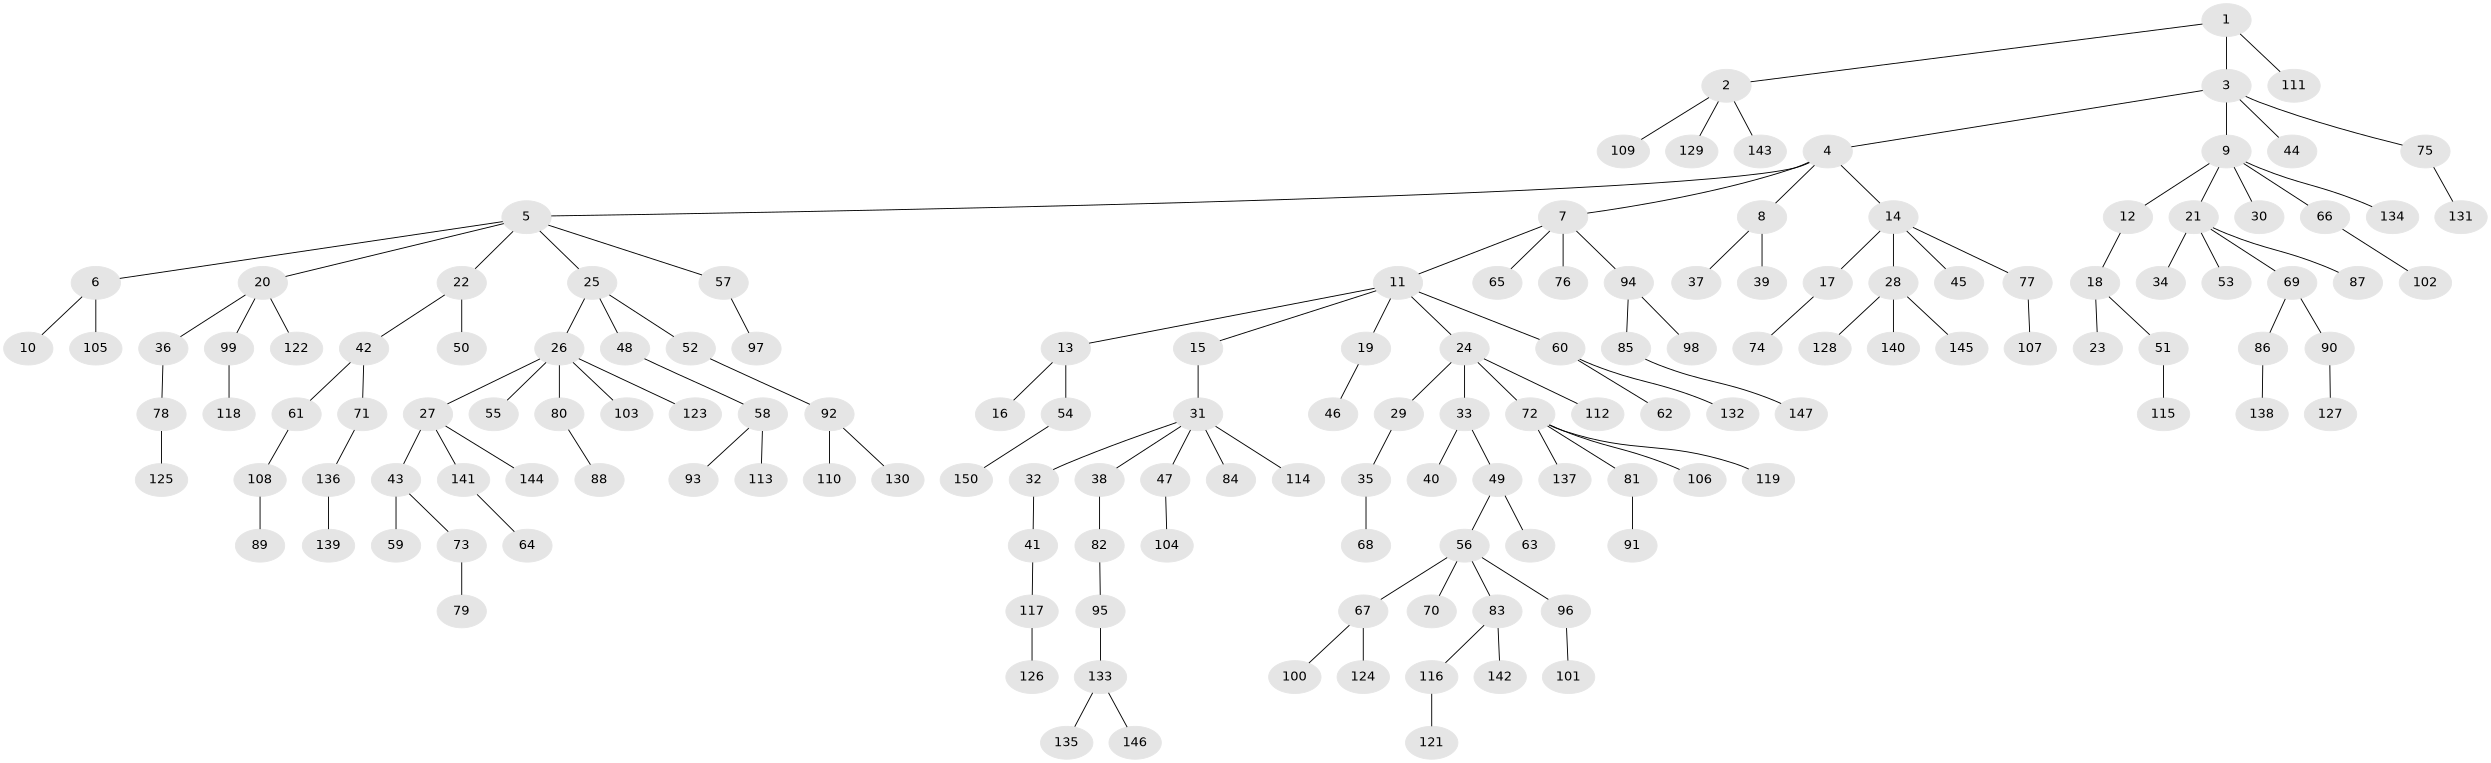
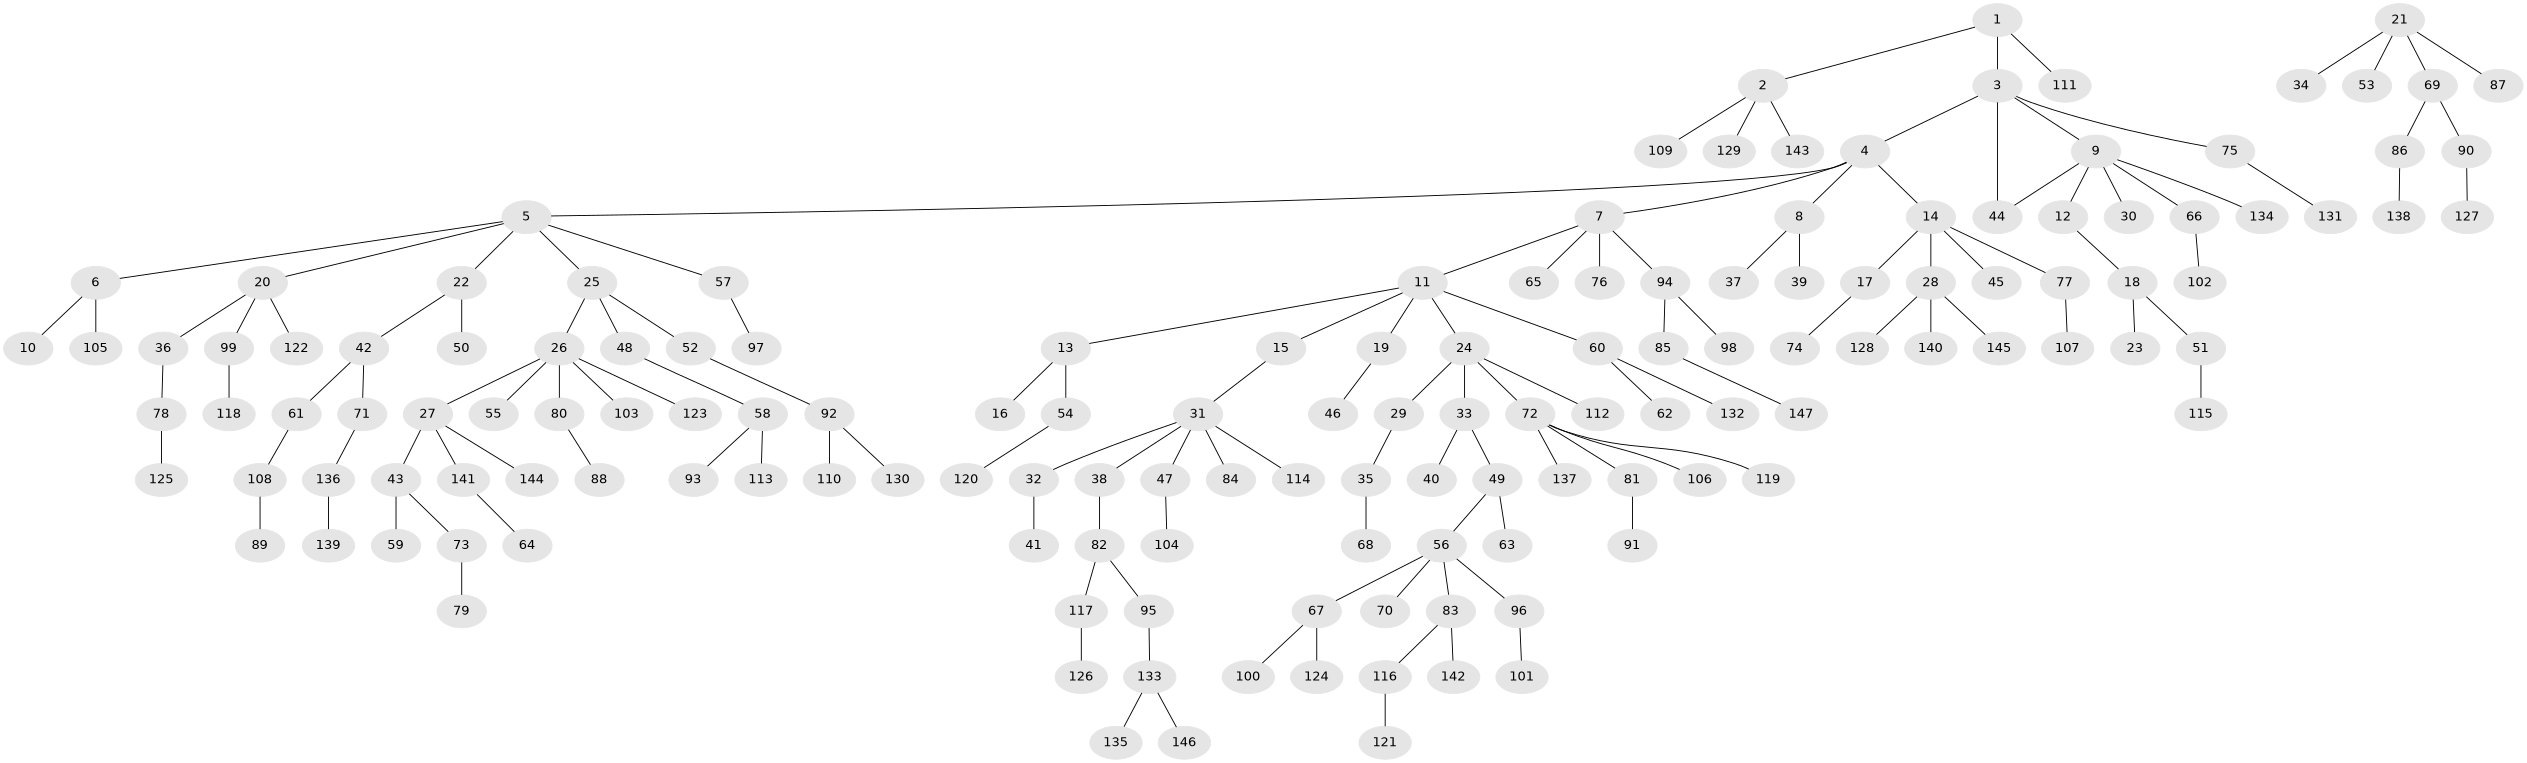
(2210, 184) -> (2047, 184)
(966, 480) -> (966, 480)
(1032, 579) -> (1090, 579)
